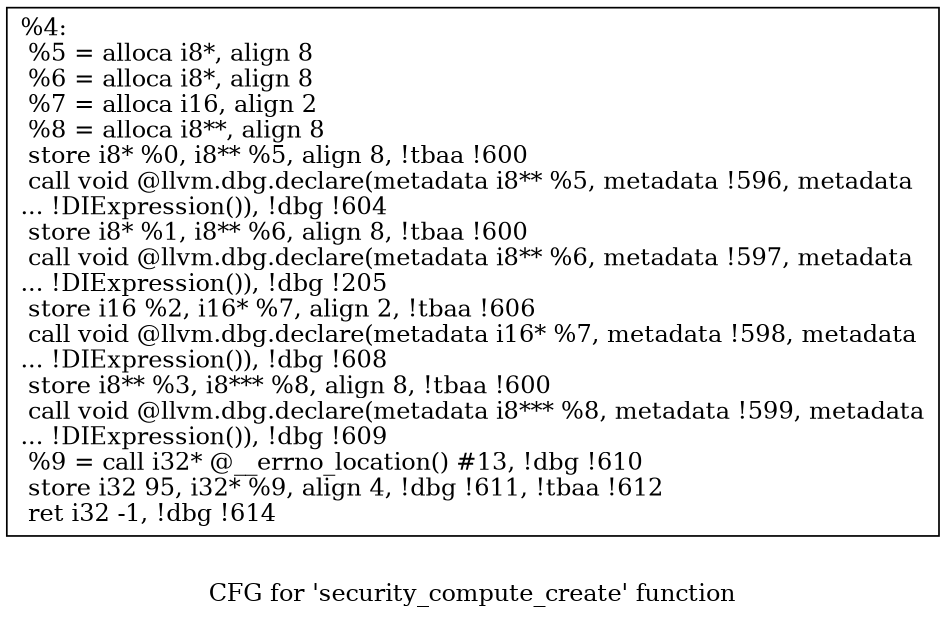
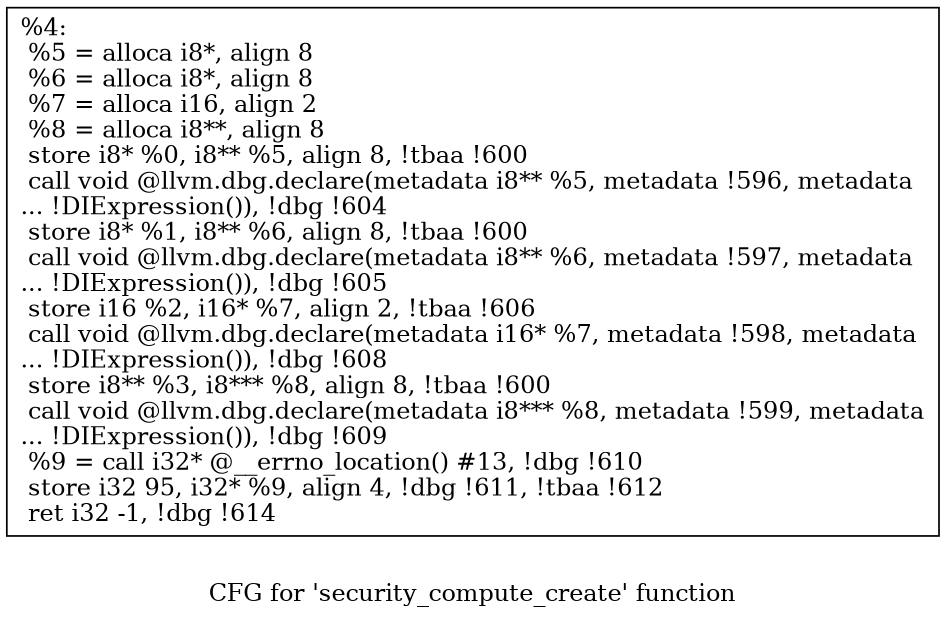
(204, 284) -> (204, 284)
